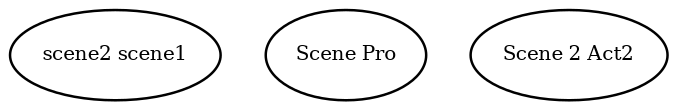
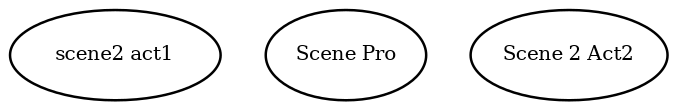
(115, 55) -> (115, 55)
